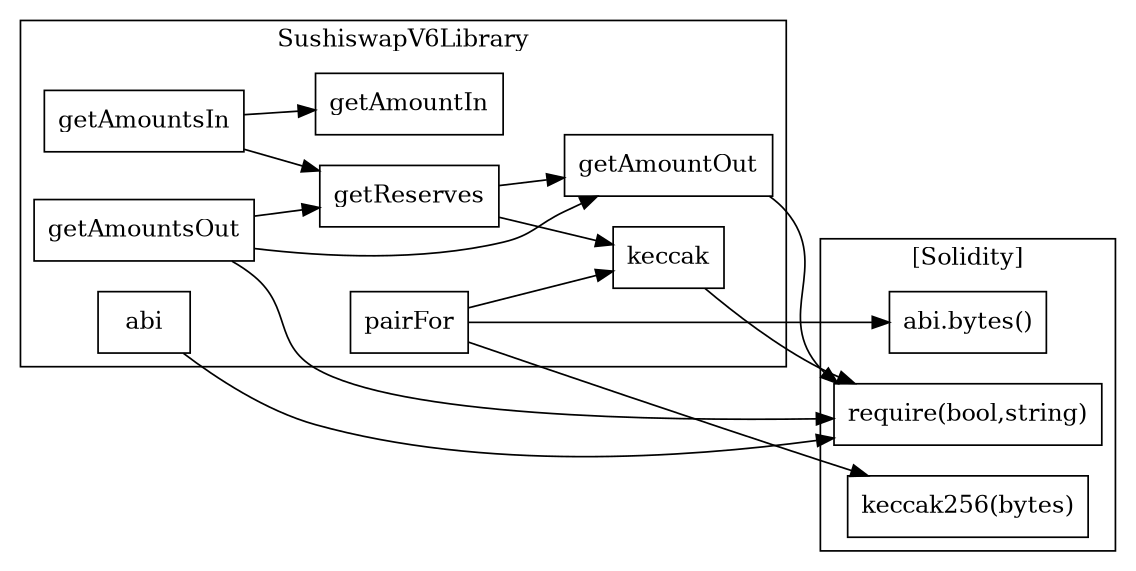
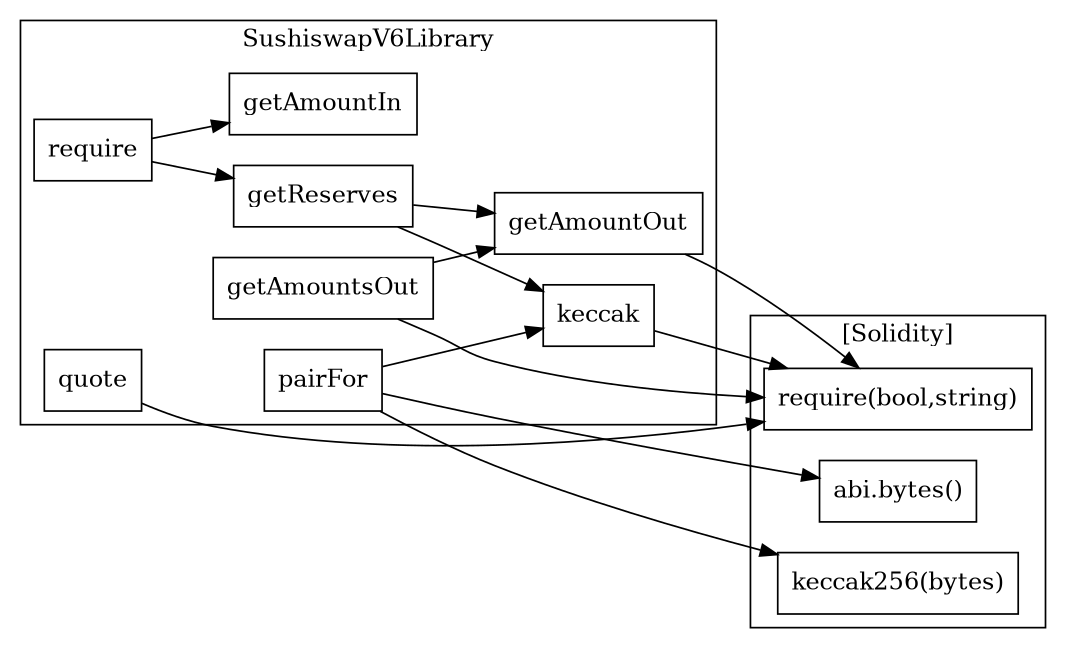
(144, 121) -> (93, 150)
(278, 213) -> none
(144, 322) -> (93, 380)
